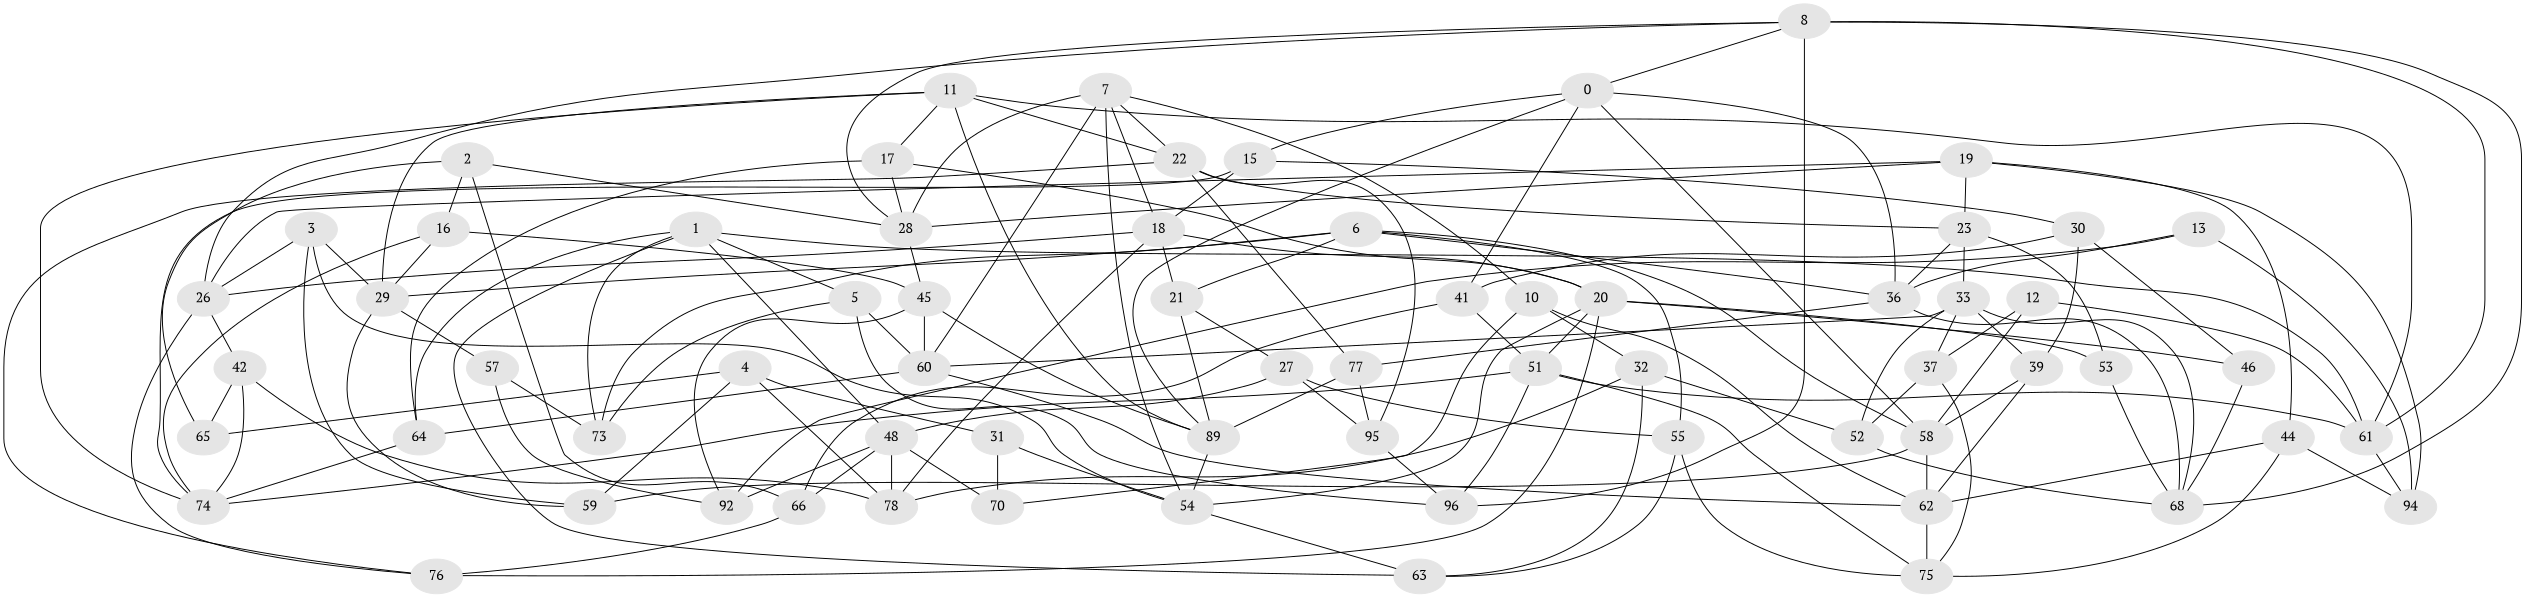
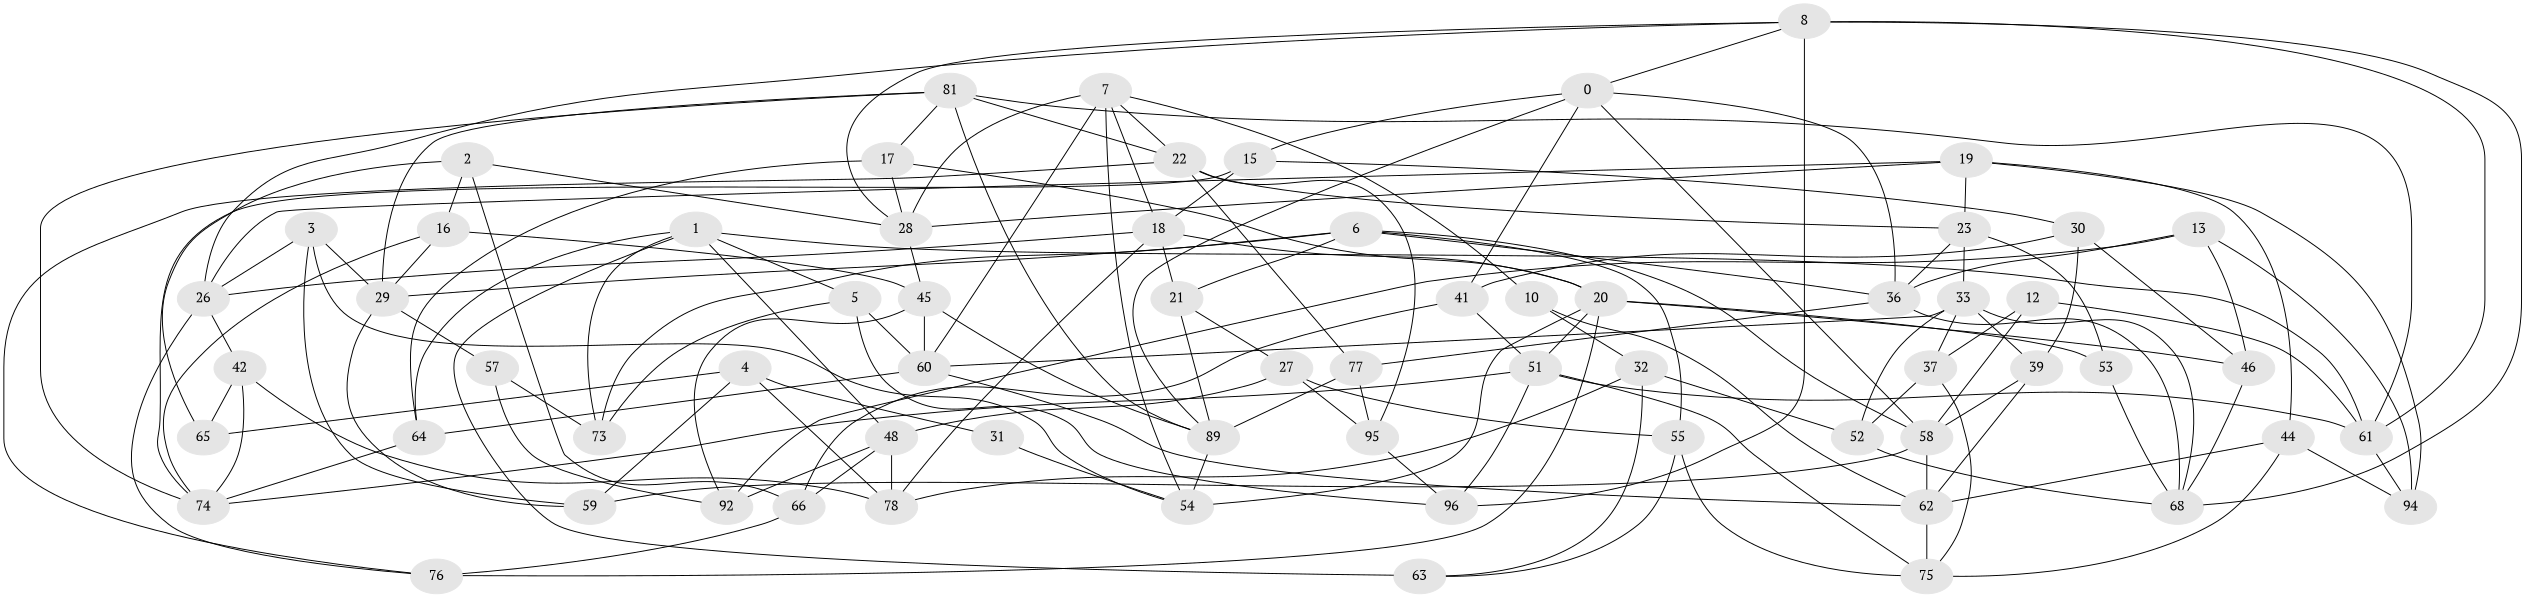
(950, 91) -> (950, 91)
none -> (2230, 294)
(998, 507) -> none
(1304, 542) -> none
